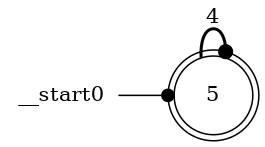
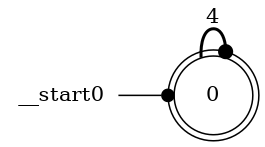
(213, 95) -> (213, 95)
